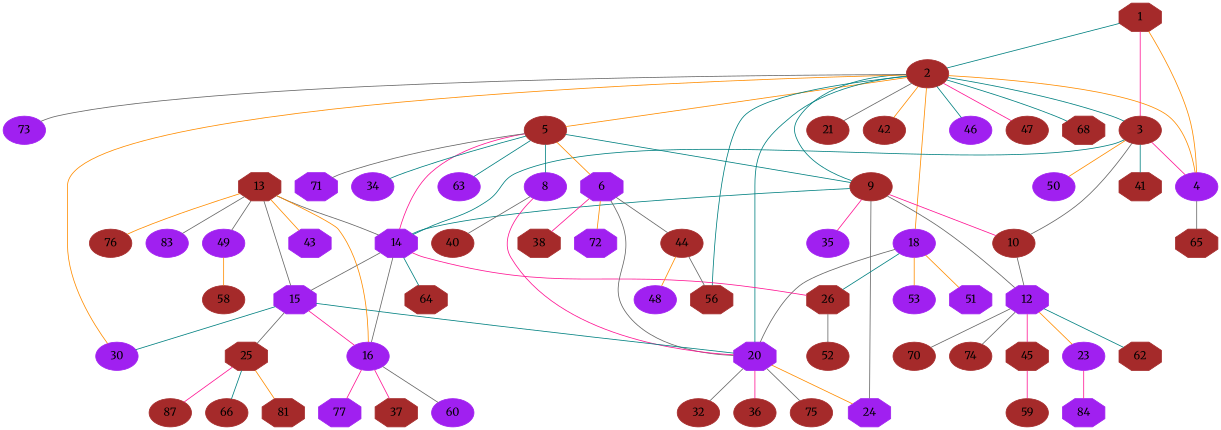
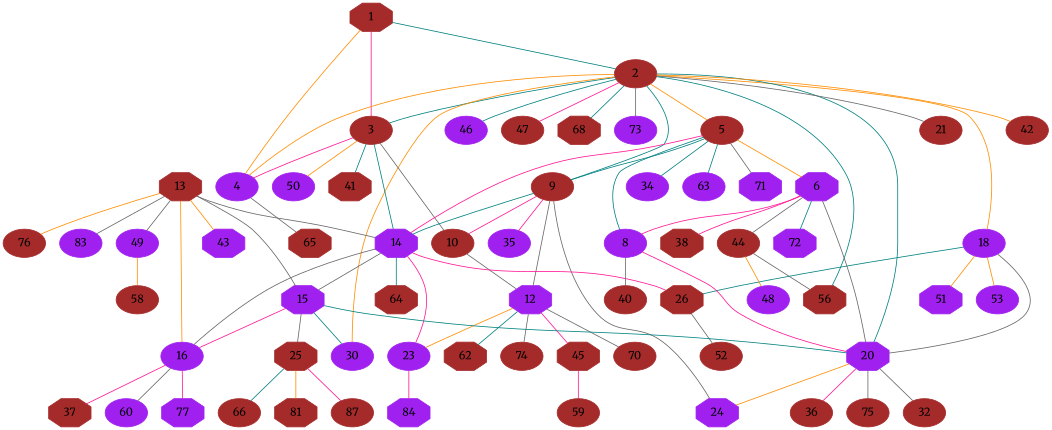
(599, 215) -> (806, 215)
none -> (721, 215)
none -> (426, 298)
